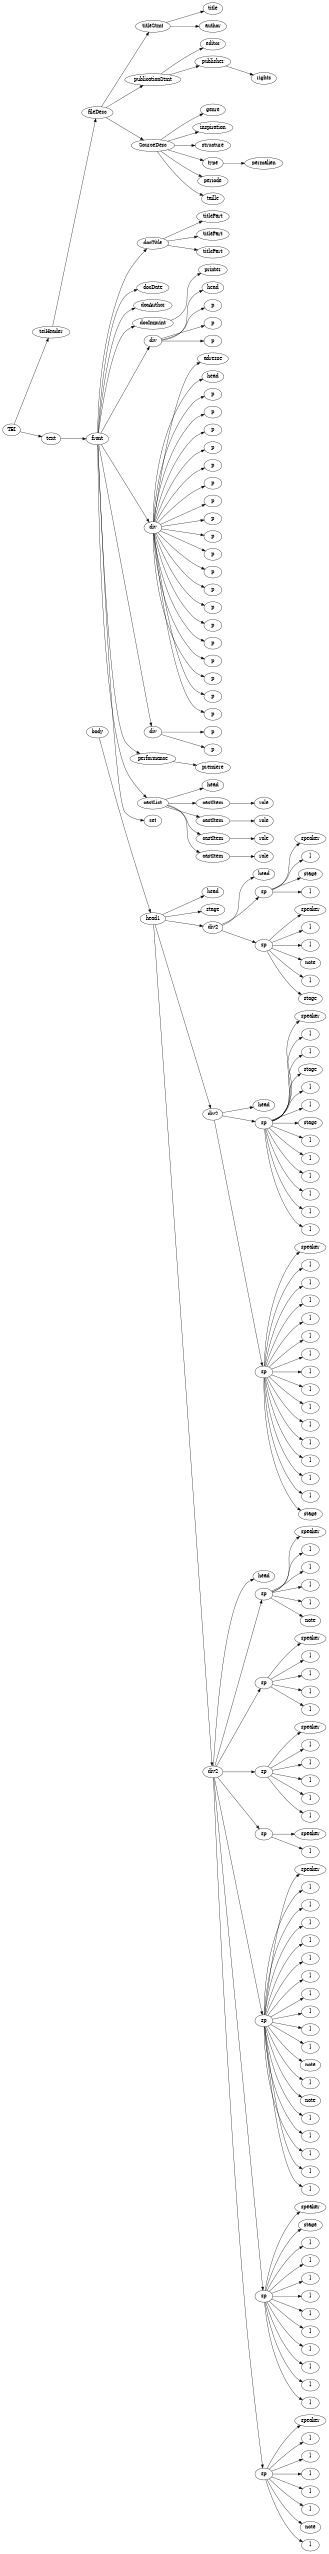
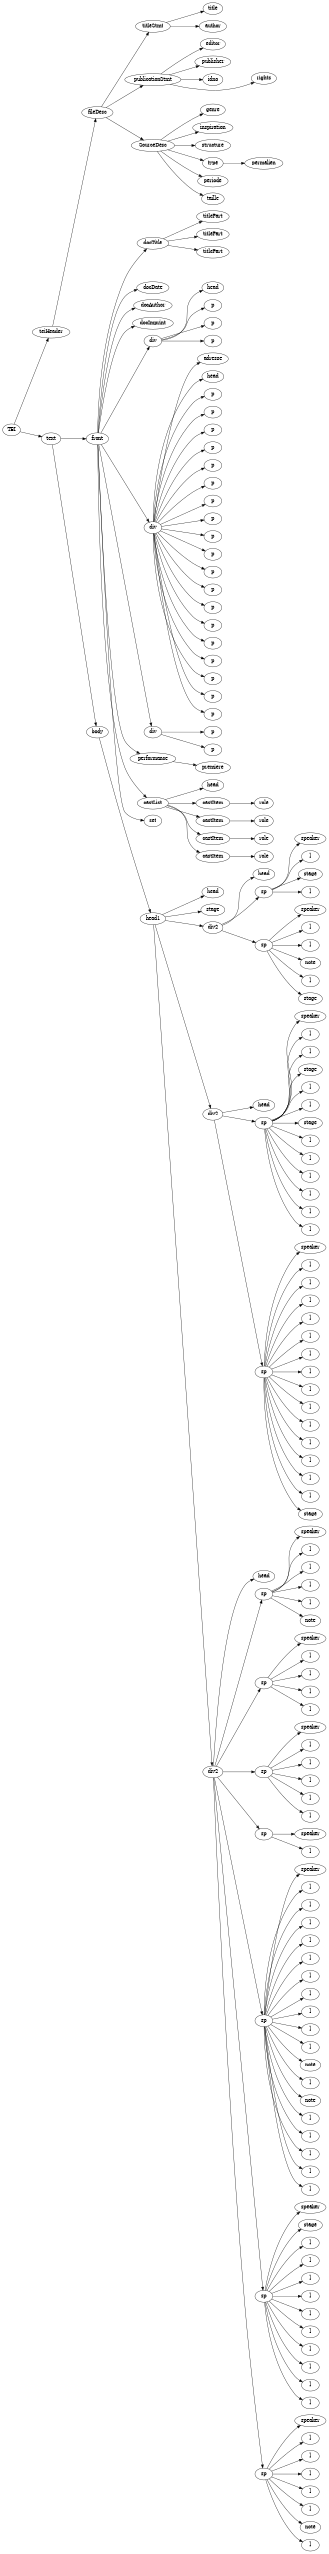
(238, 70) -> (211, 90)
none -> (213, 80)
(213, 270) -> none
none -> (74, 584)
